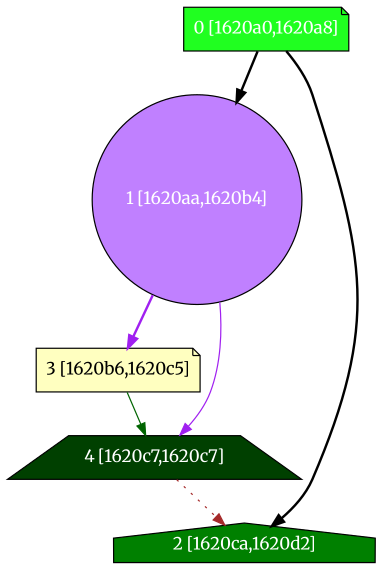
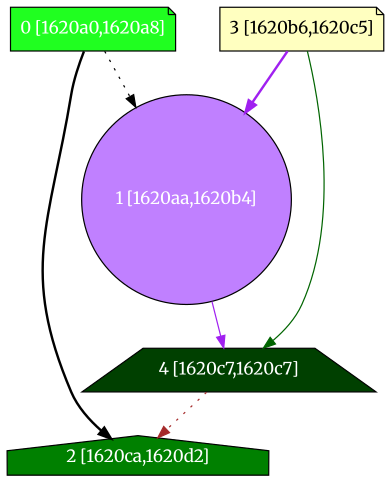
(249, 71) -> (117, 74)
(143, 316) -> (270, 77)
